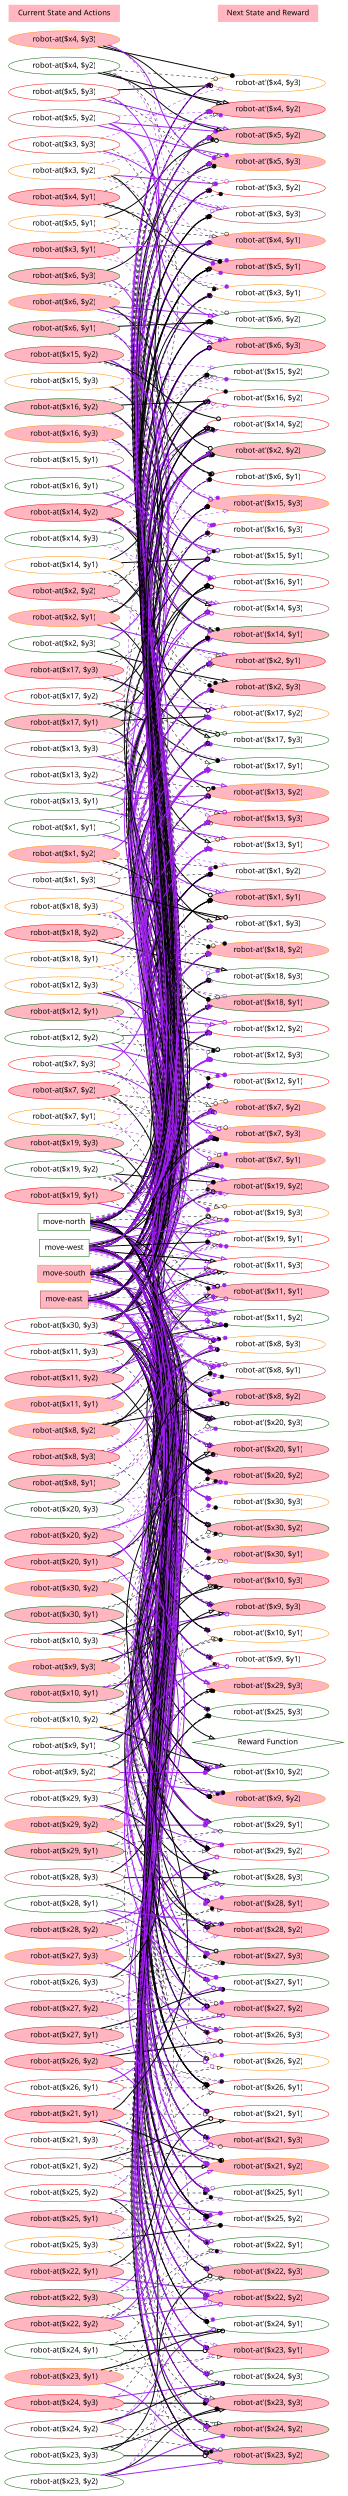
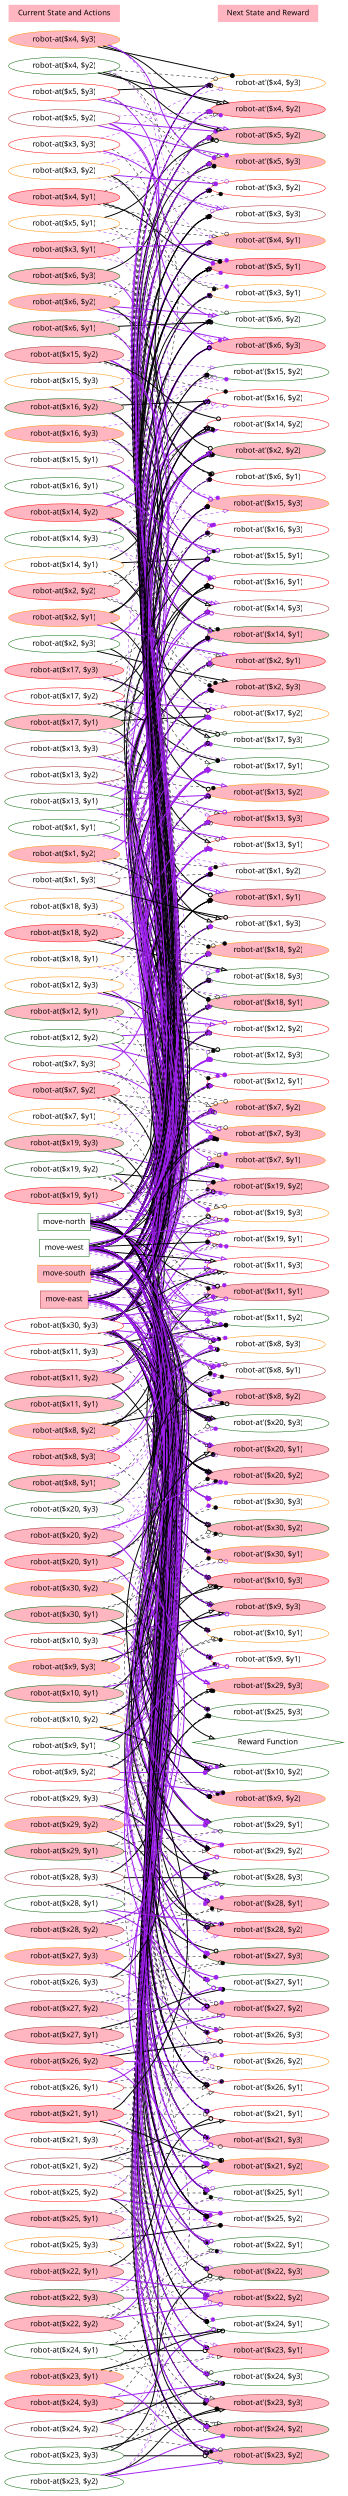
(159, 977) -> (159, 977)
(64, 1405) -> (64, 1405)
(158, 1683) -> (158, 1683)
